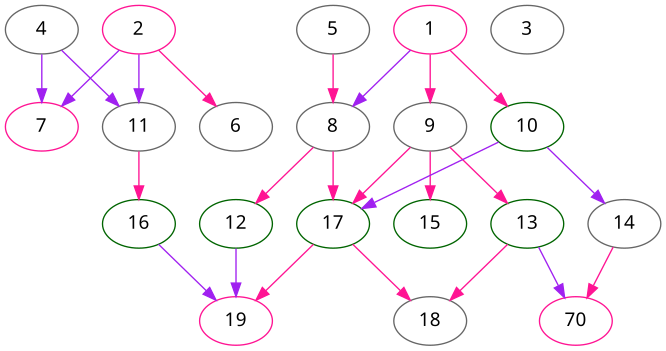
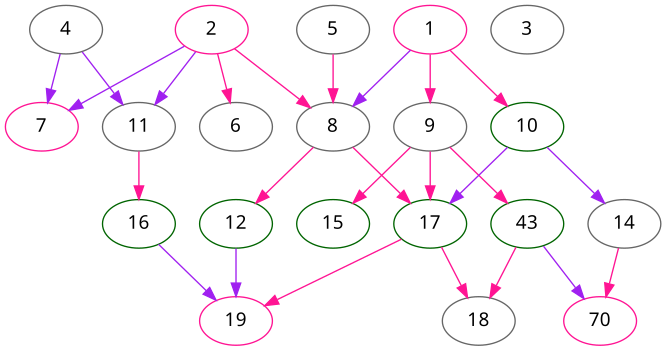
none -> (267, 74)
(527, 224) -> (527, 224)
